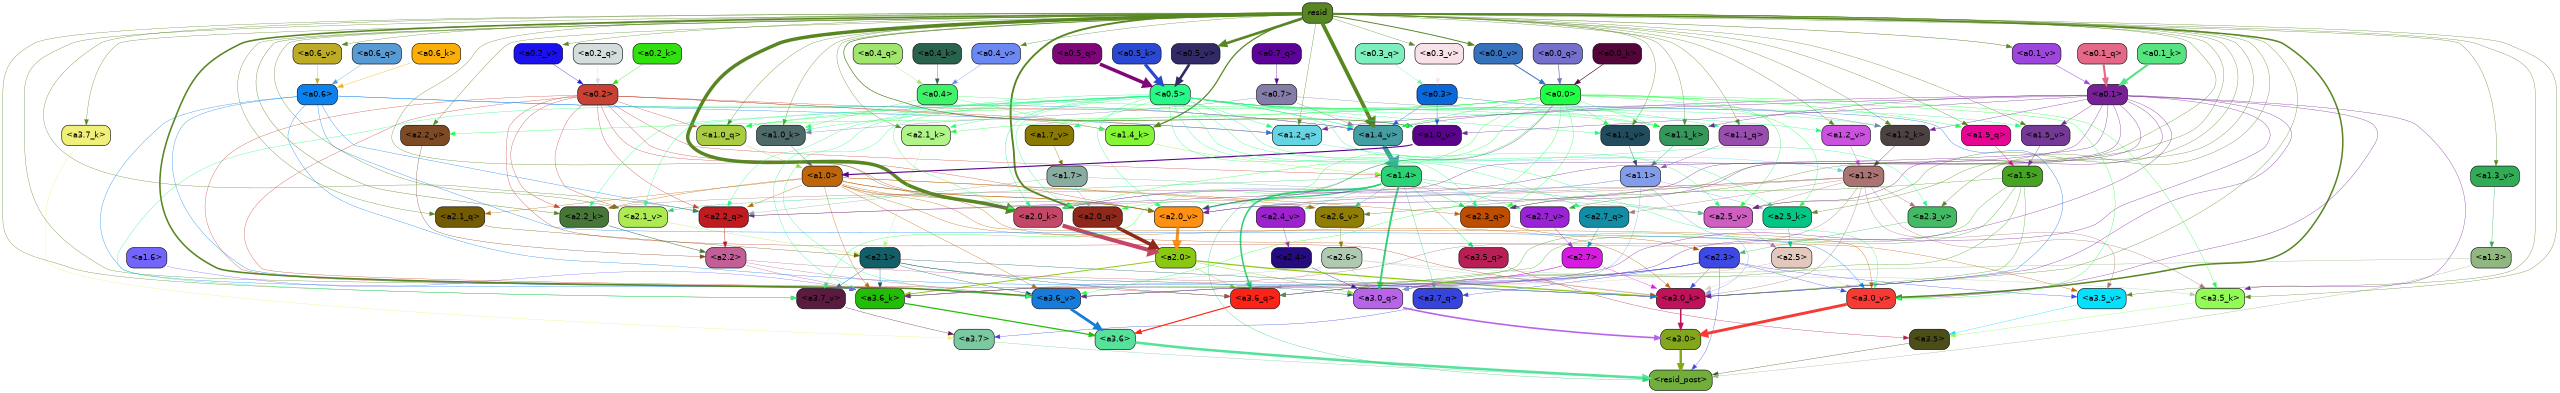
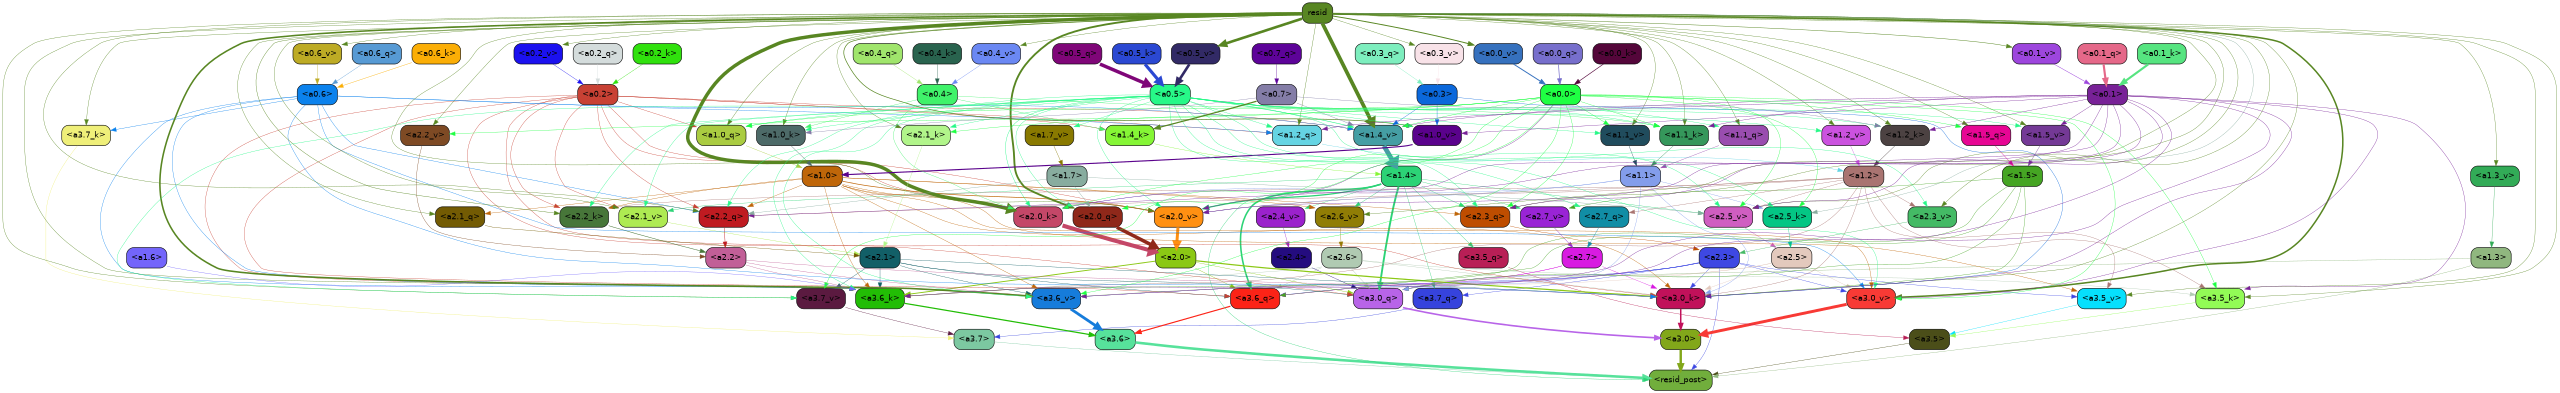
(2250, 63) -> (2250, 63)
(1226, 66) -> (1208, 114)
none -> (229, 110)
(989, 162) -> (927, 250)
